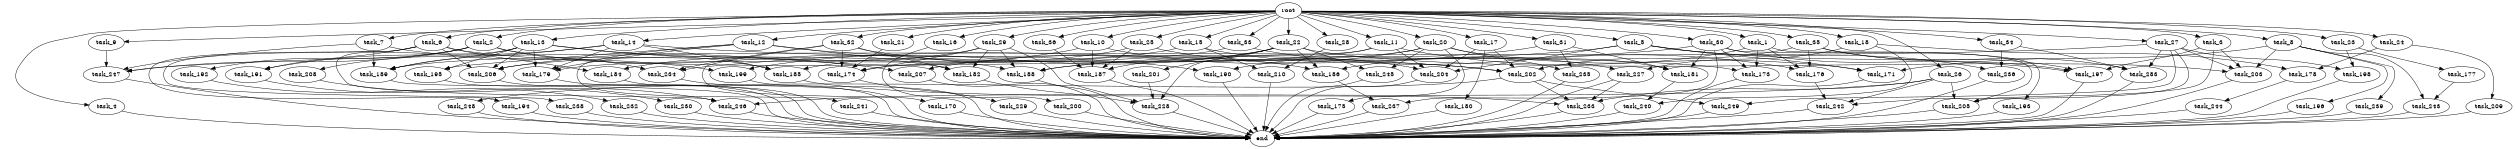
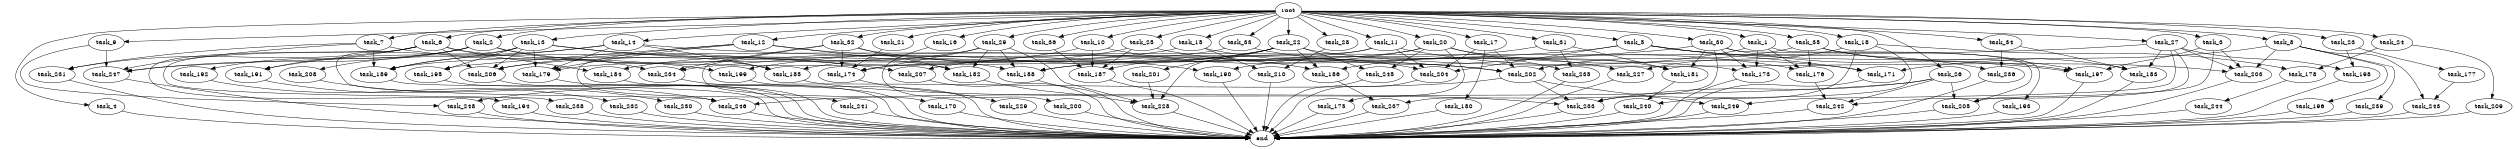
none -> (52, 75)
(2144, 75) -> (2144, 75)
(1610, 88) -> (1678, 97)
none -> (185, 98)
